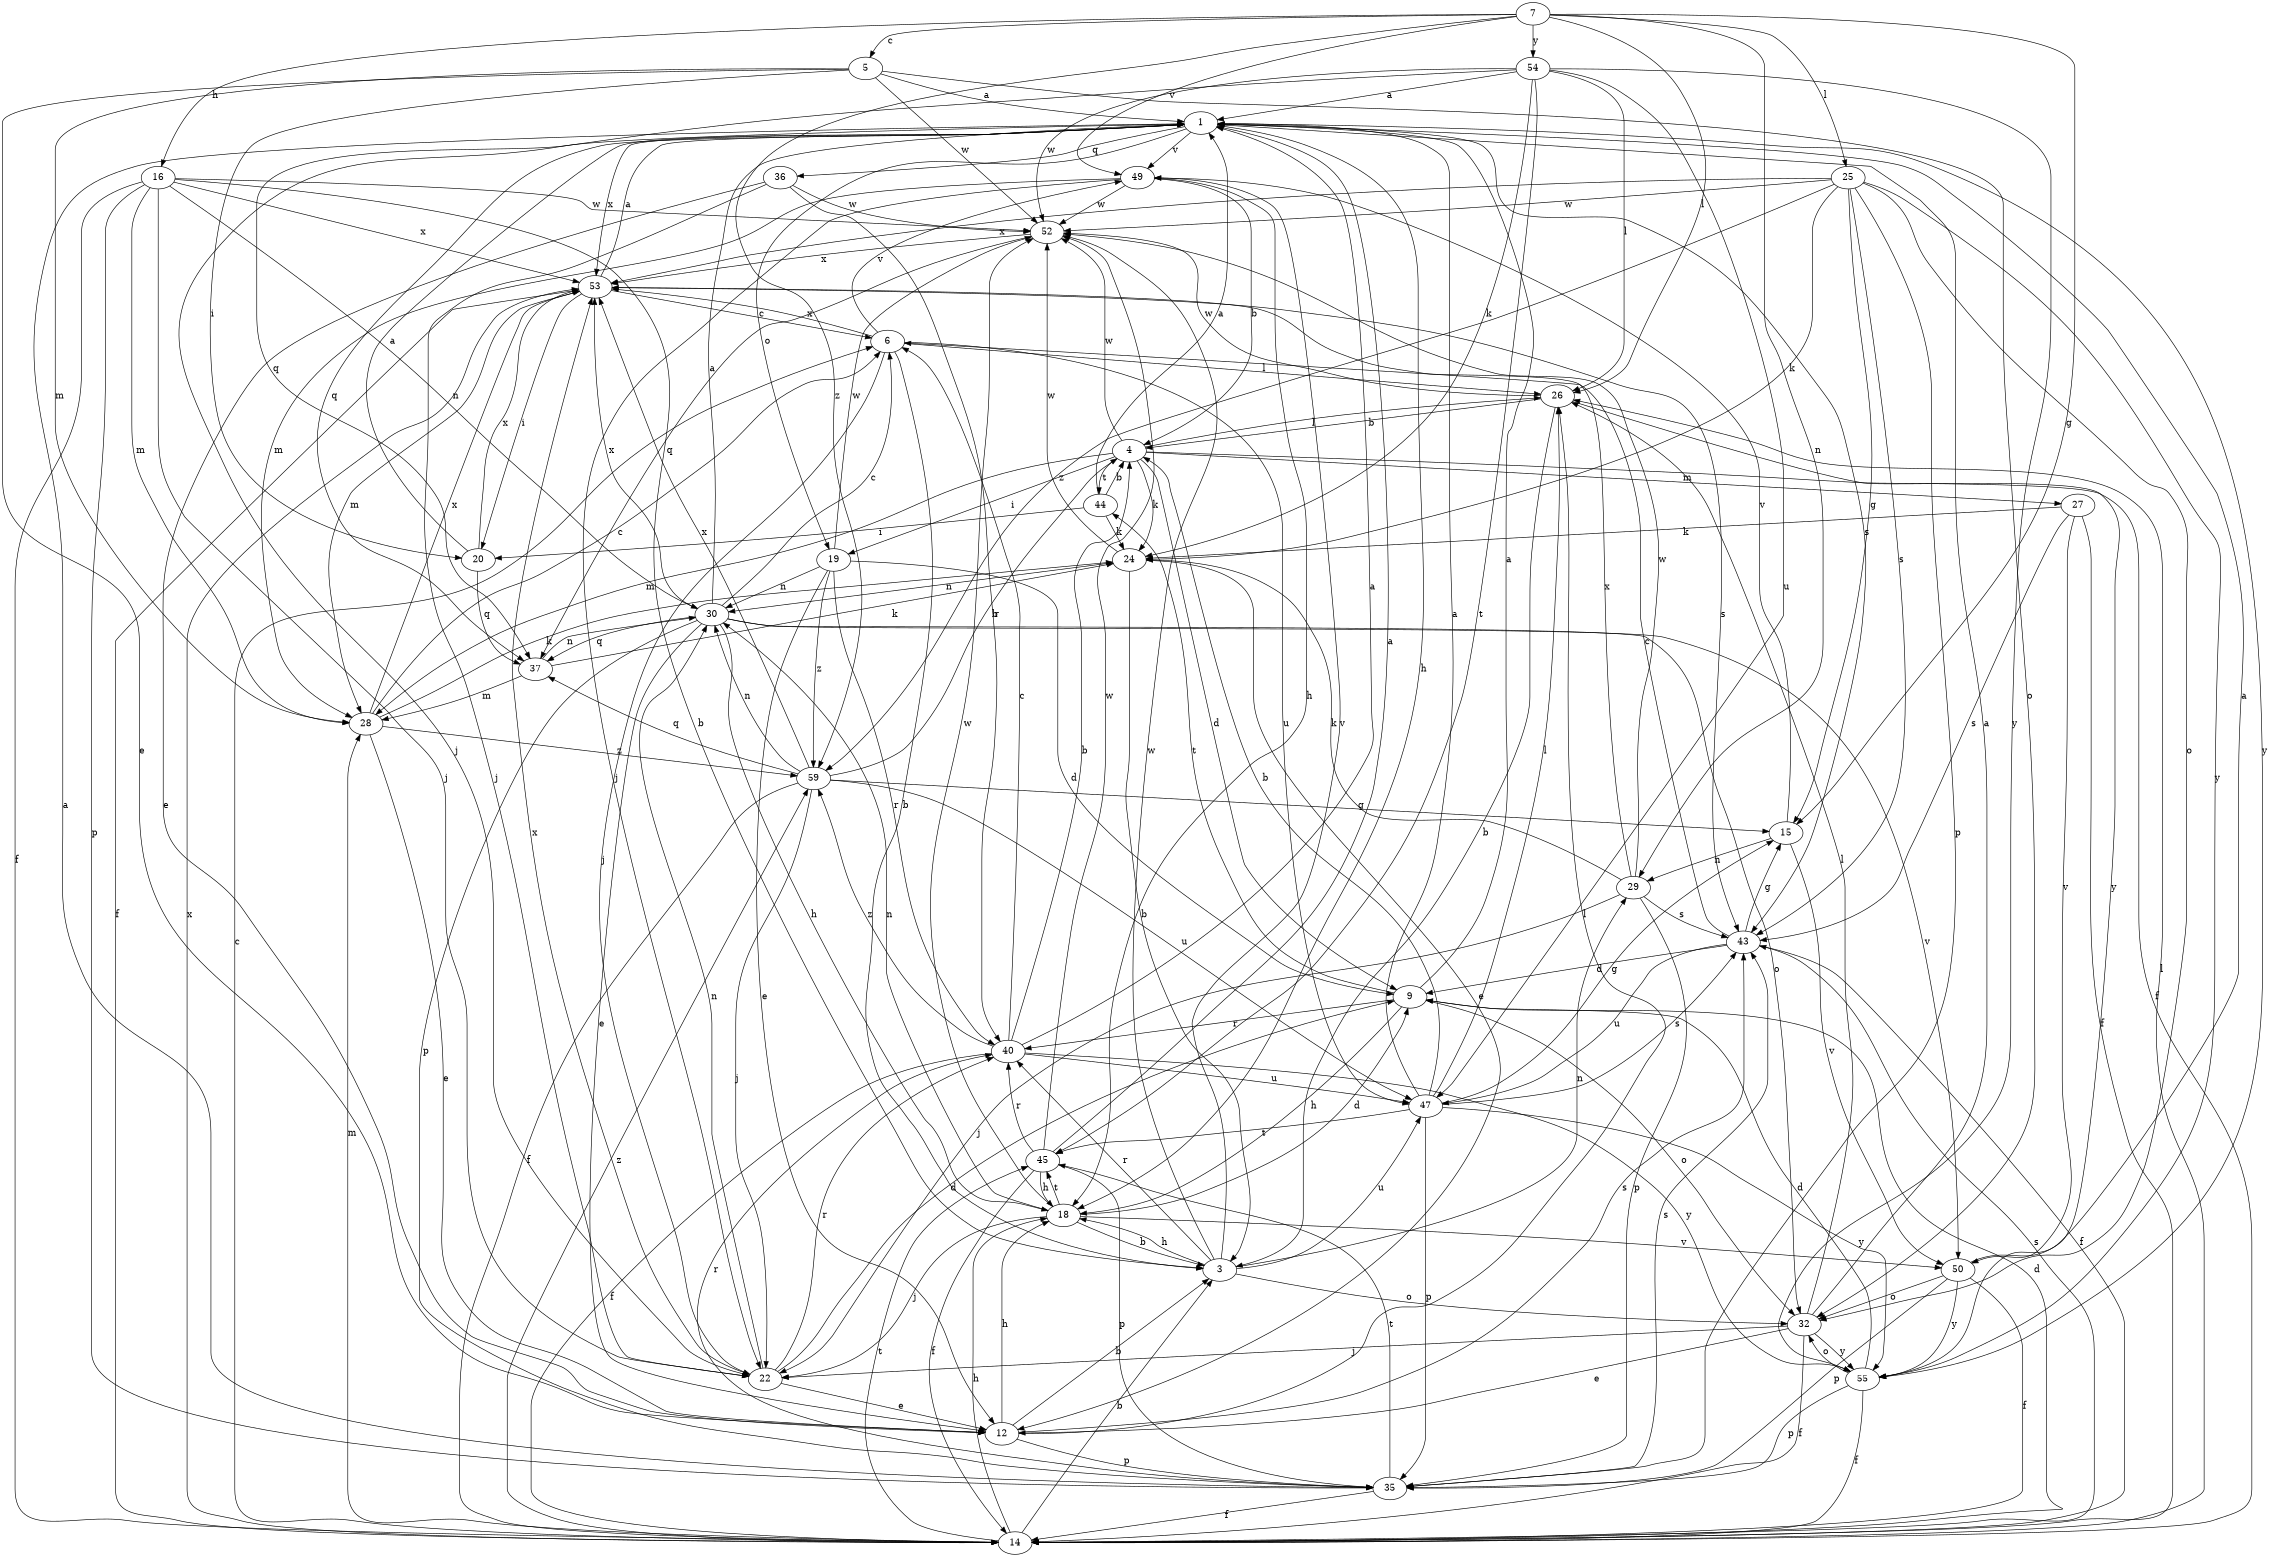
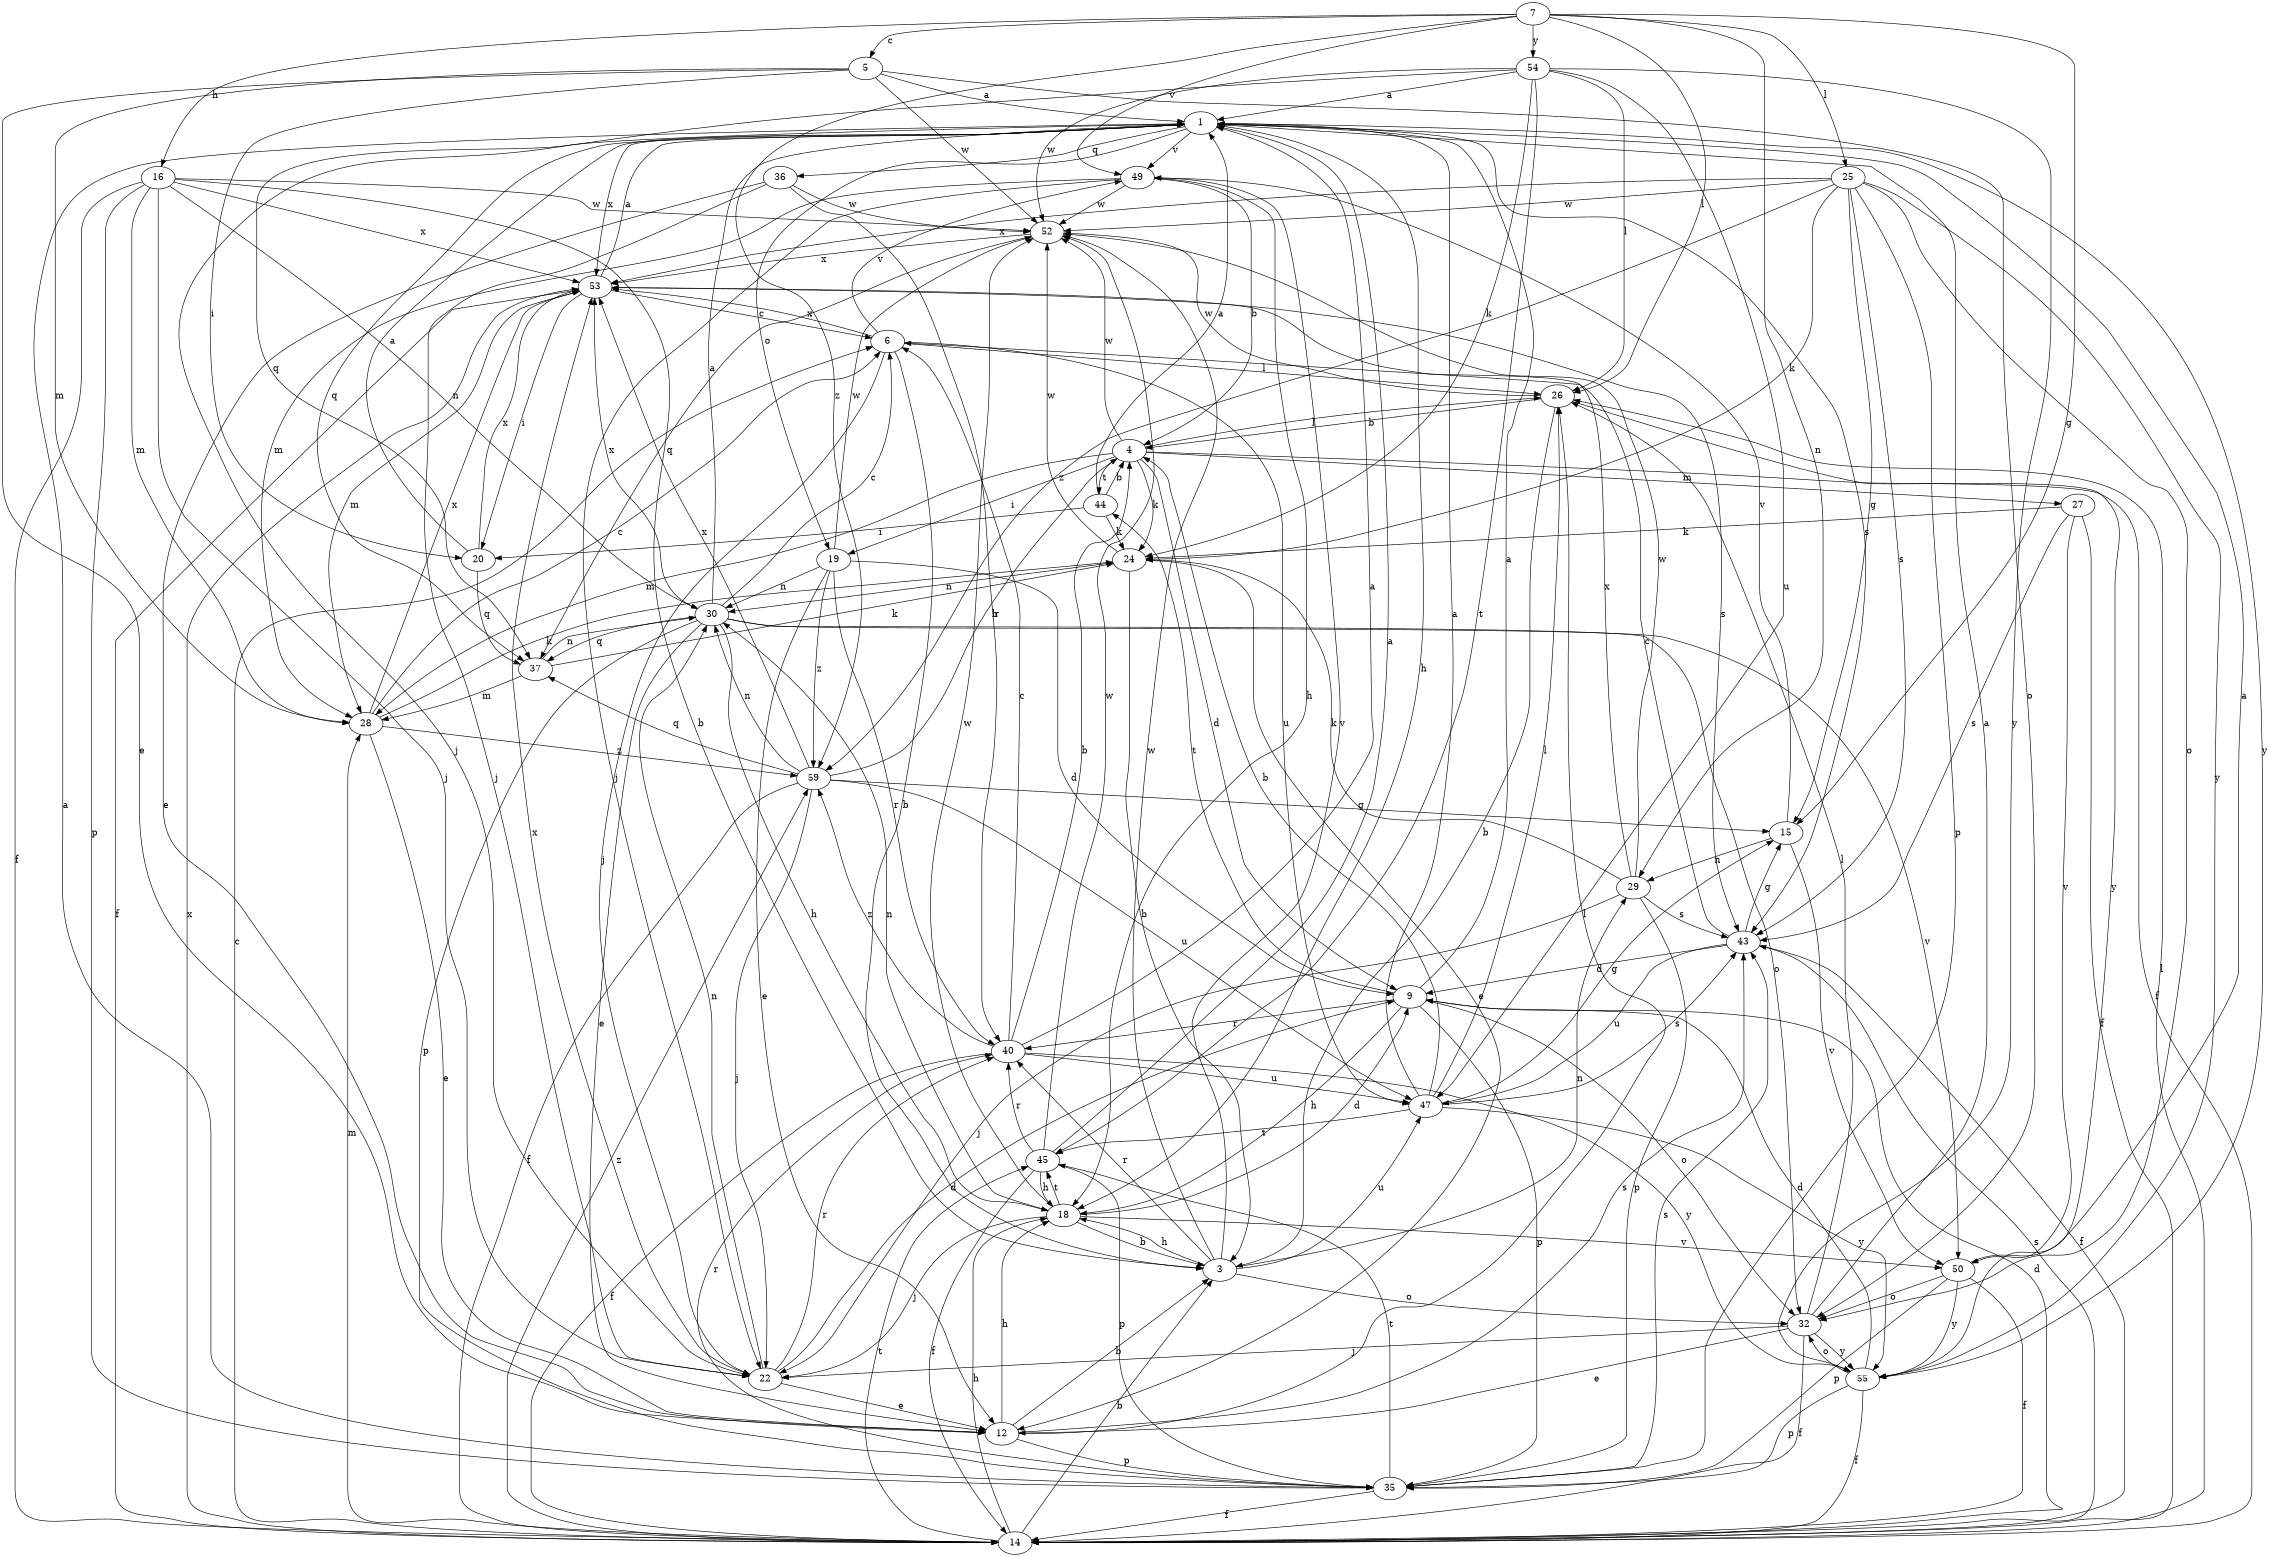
(1426, 1299) -> (1537, 1271)
